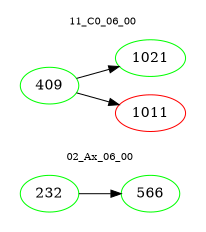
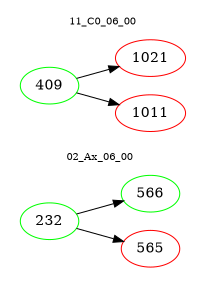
(151, 58) -> (151, 58)
none -> (151, 249)
